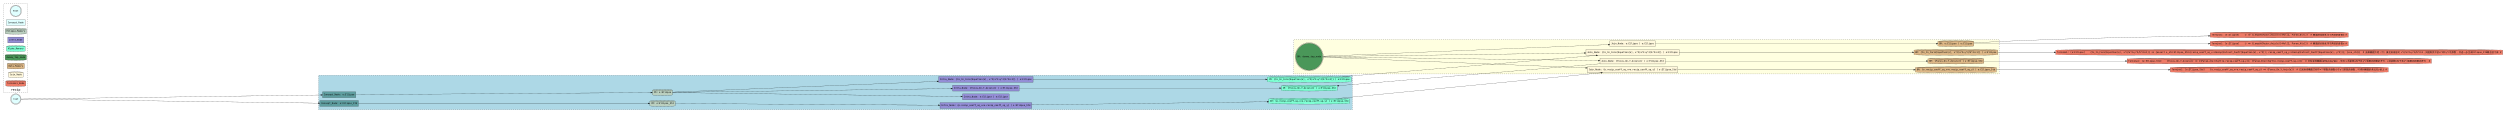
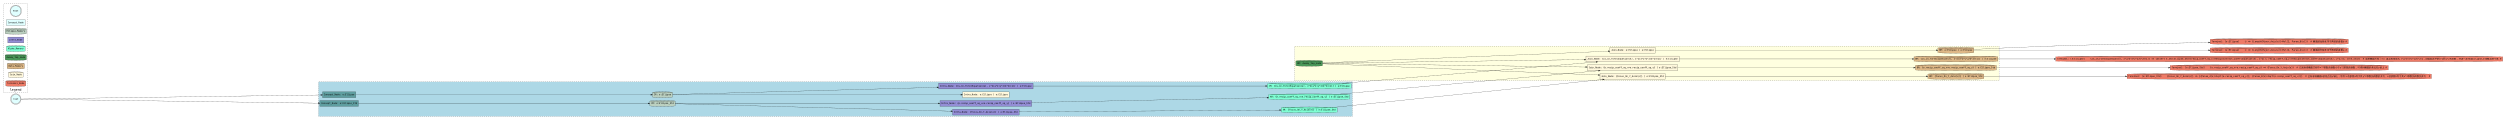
(1309, 57) -> (1309, 63)
(1463, 75) -> (1469, 93)
(16, 90) -> (16, 90)
(812, 90) -> (813, 107)
(986, 97) -> (986, 95)
